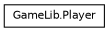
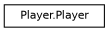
(54, 16) -> (54, 16)
